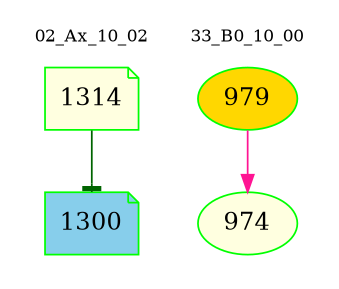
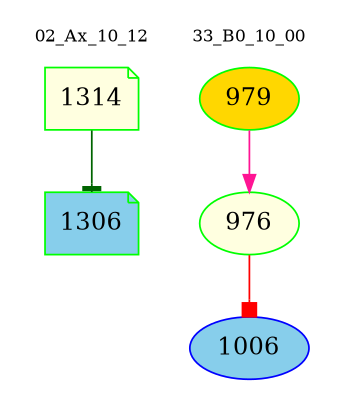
(92, 37) -> (92, 37)
(92, 223) -> (92, 223)
(248, 223) -> (249, 223)
none -> (249, 348)
